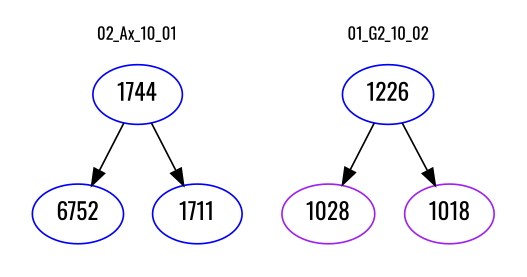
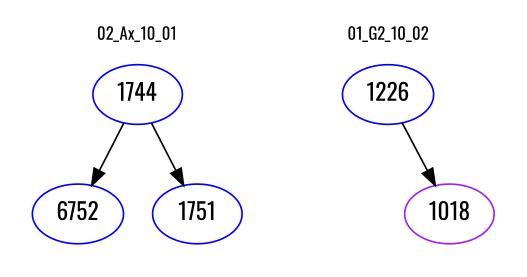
(197, 214) -> (197, 214)
(328, 214) -> none
